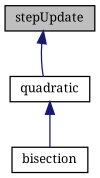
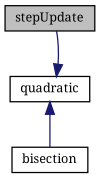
(42, 60) -> (58, 47)
